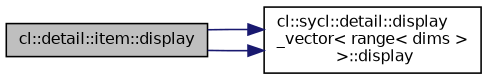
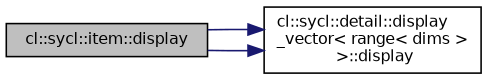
(107, 40) -> (107, 40)
